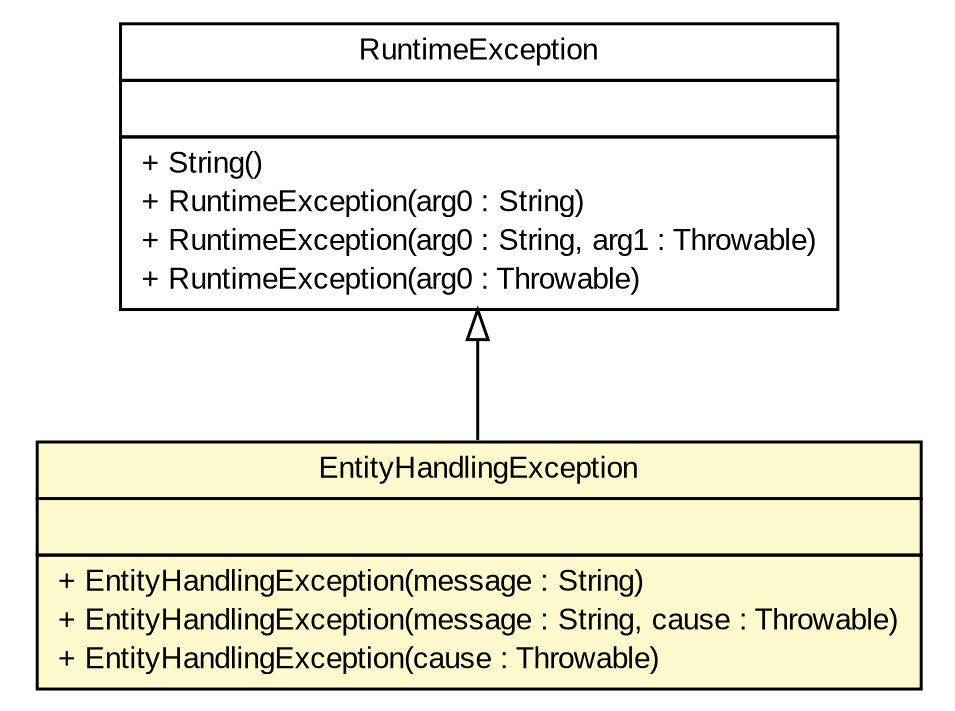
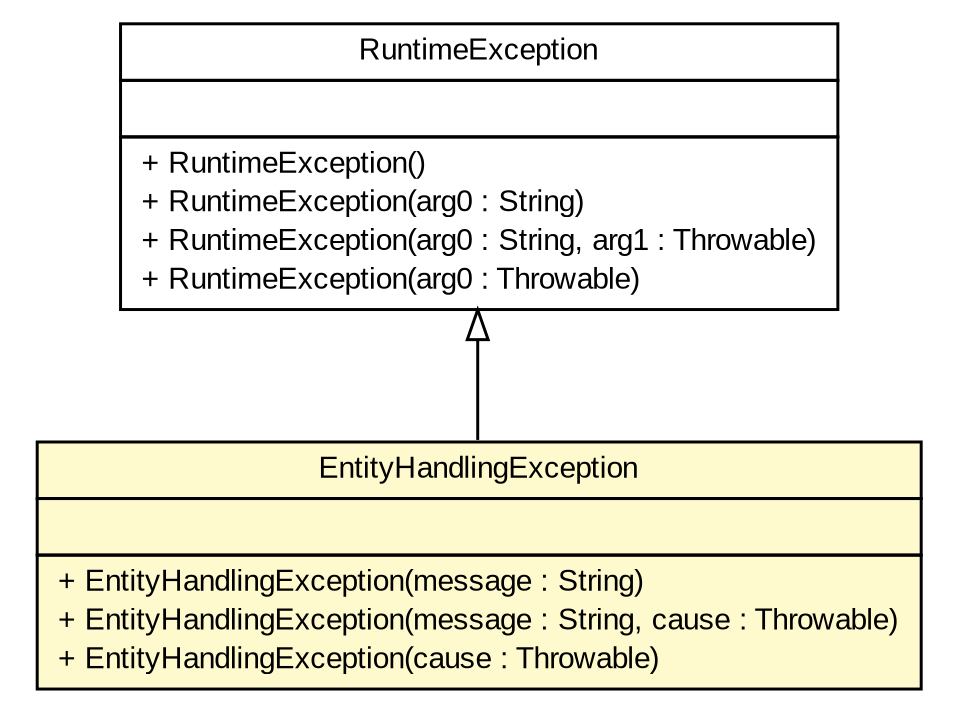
(202, 164) -> (284, 164)
